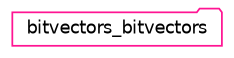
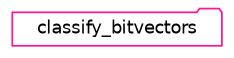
(117, 29) -> (117, 29)
